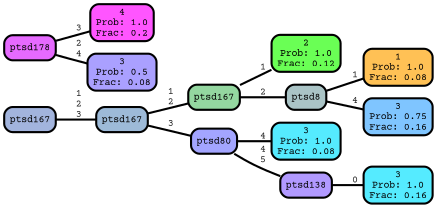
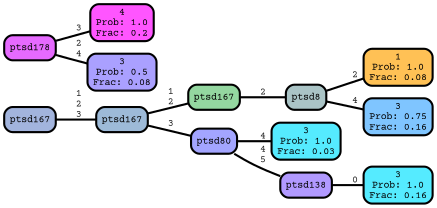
(306, 53) -> none
(352, 75) -> (352, 75)
(306, 141) -> (306, 141)
